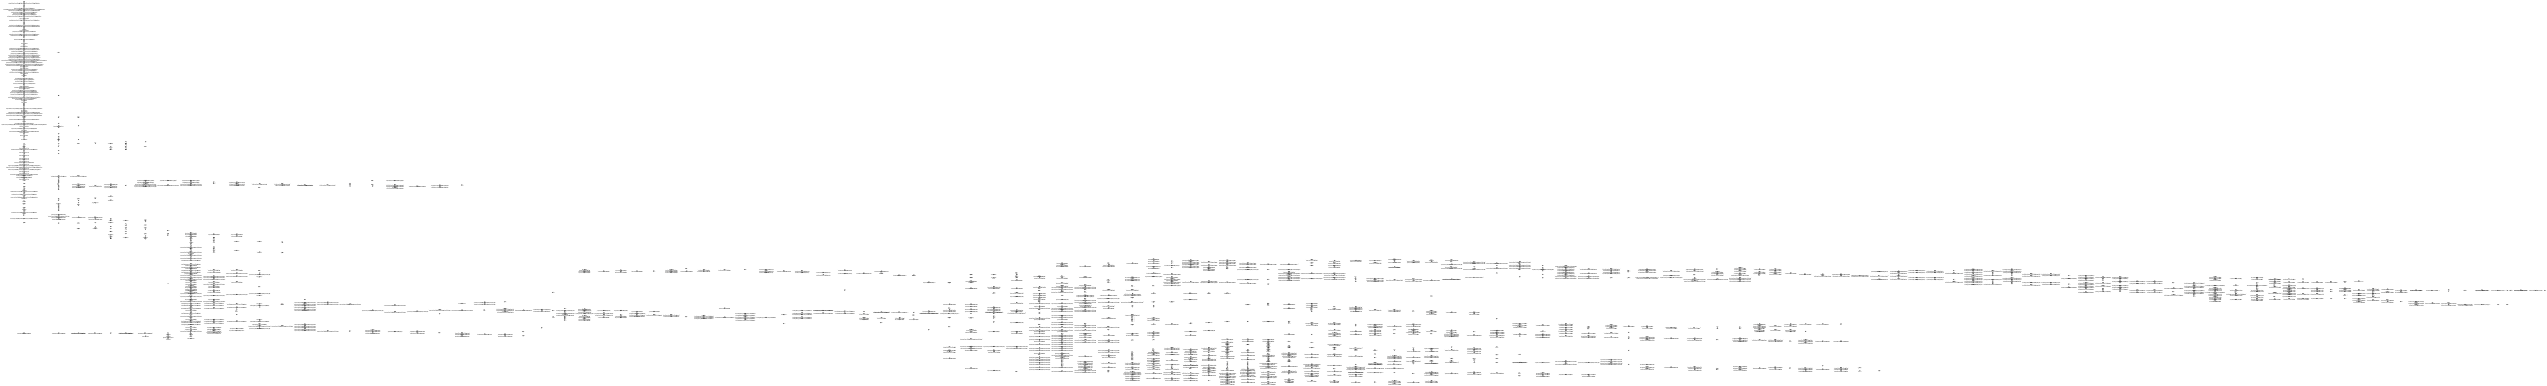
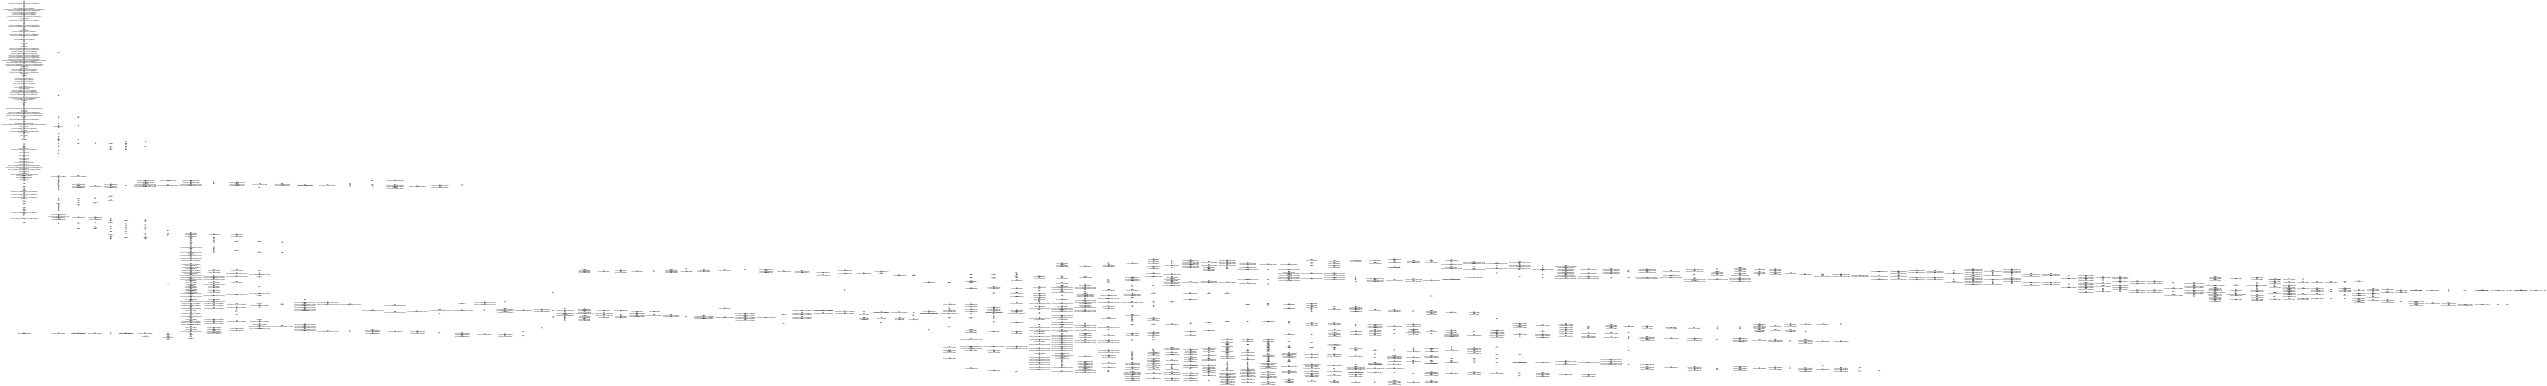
none -> (1085, 294)
